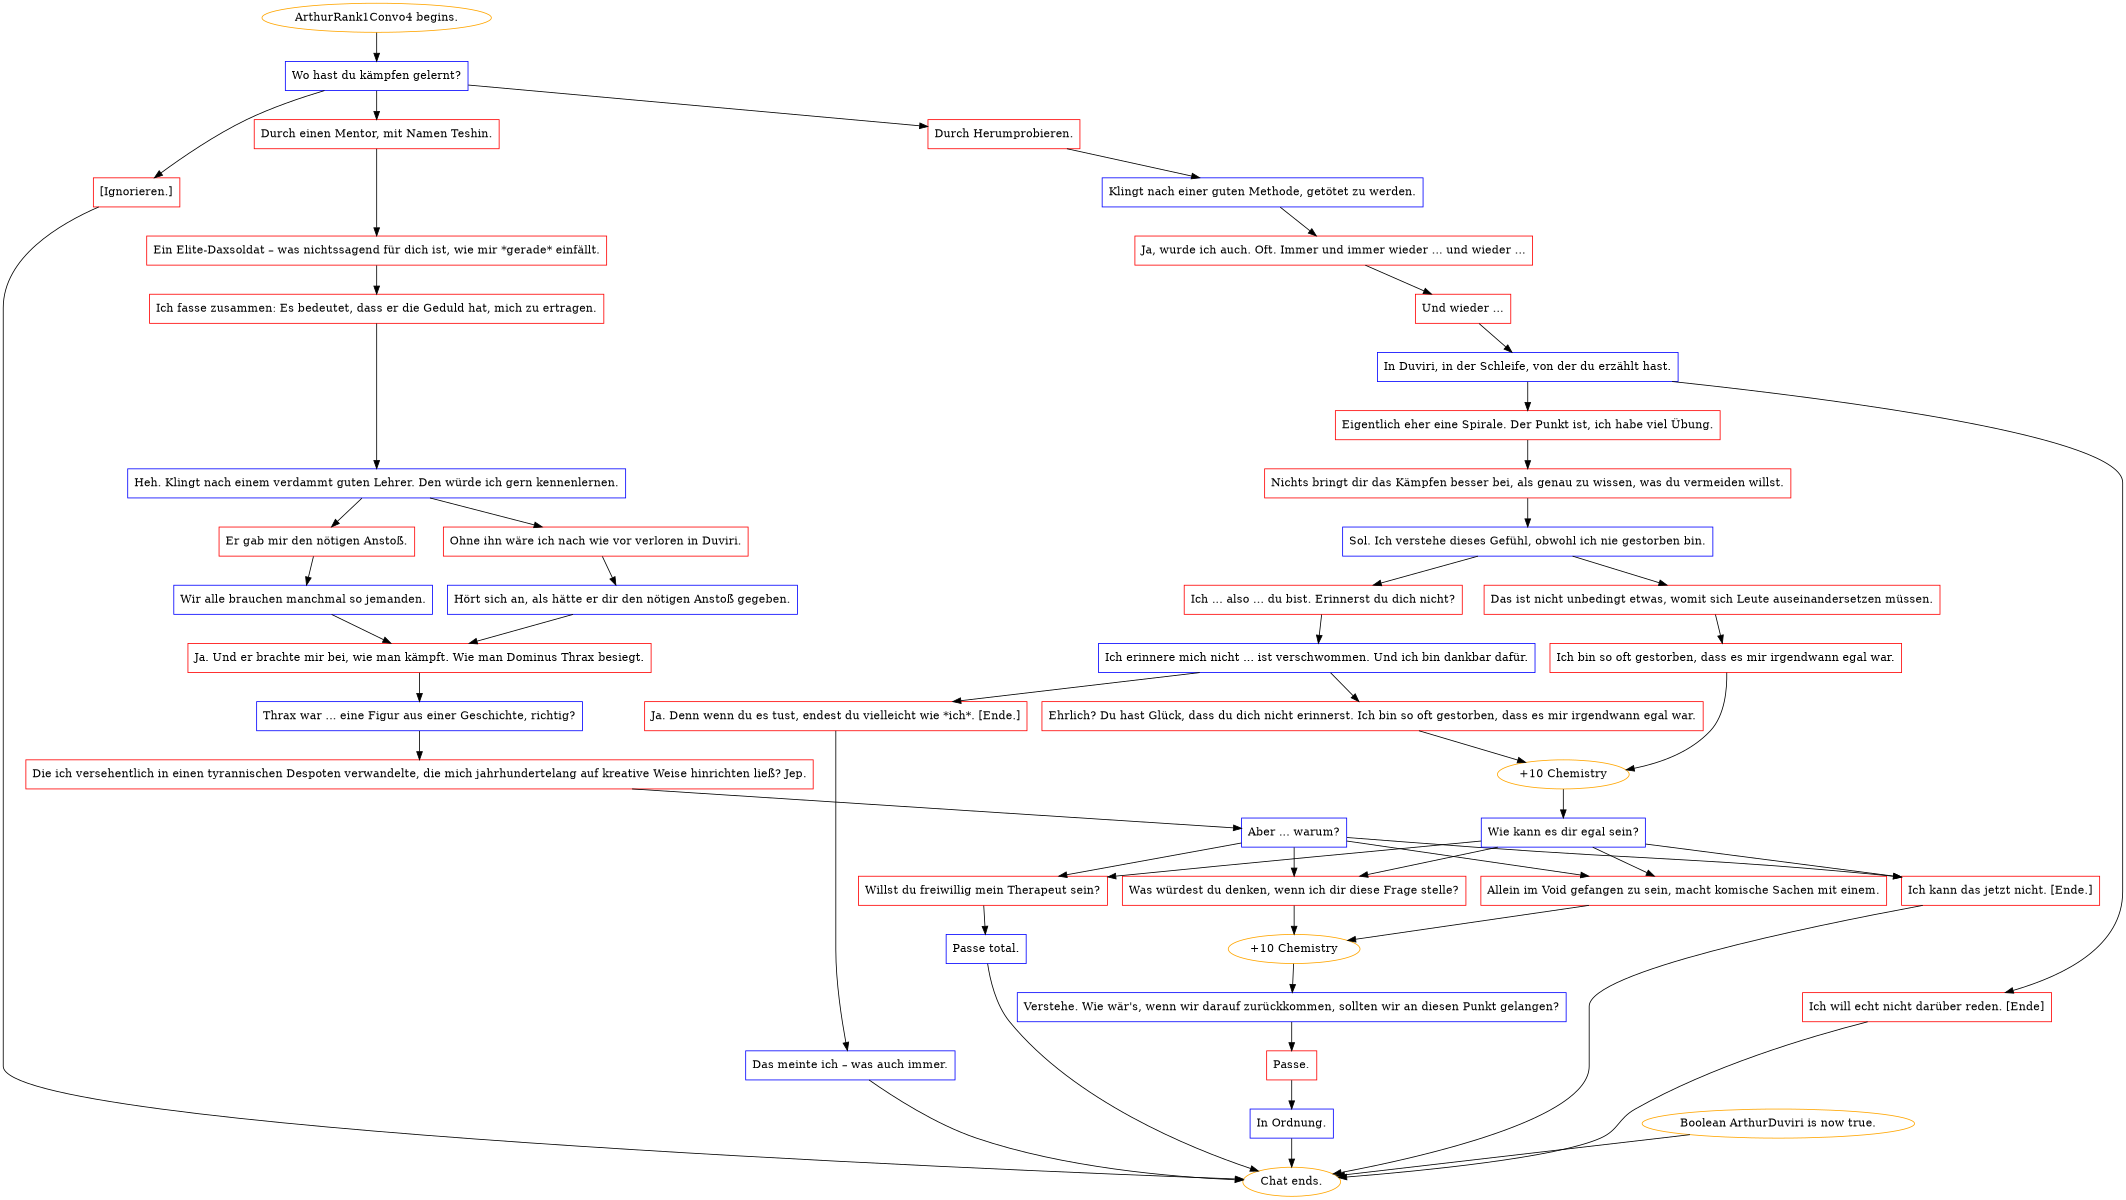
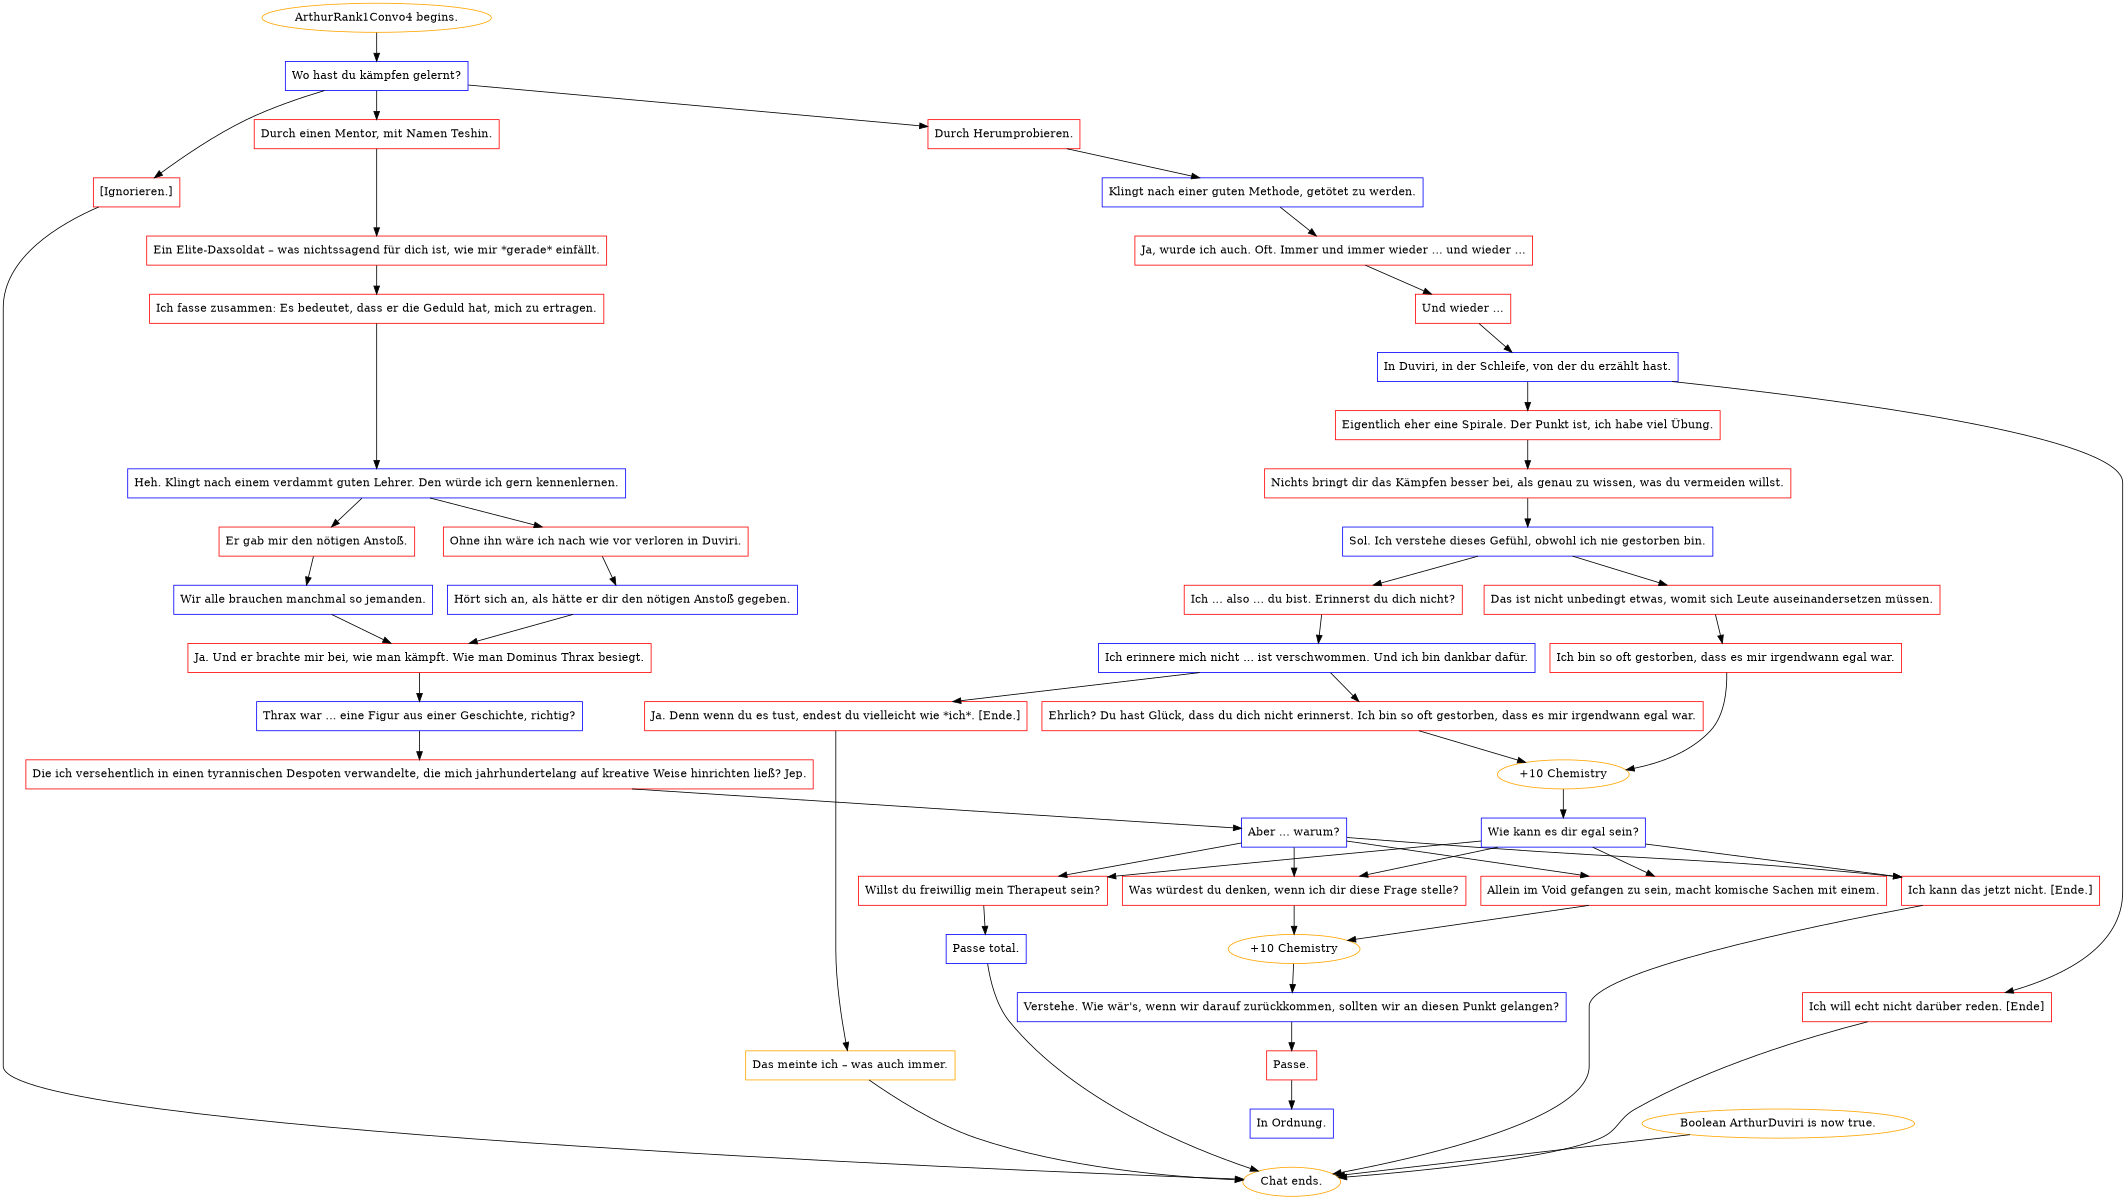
(850, 1065) -> (850, 1065)
(1292, 1149) -> none
